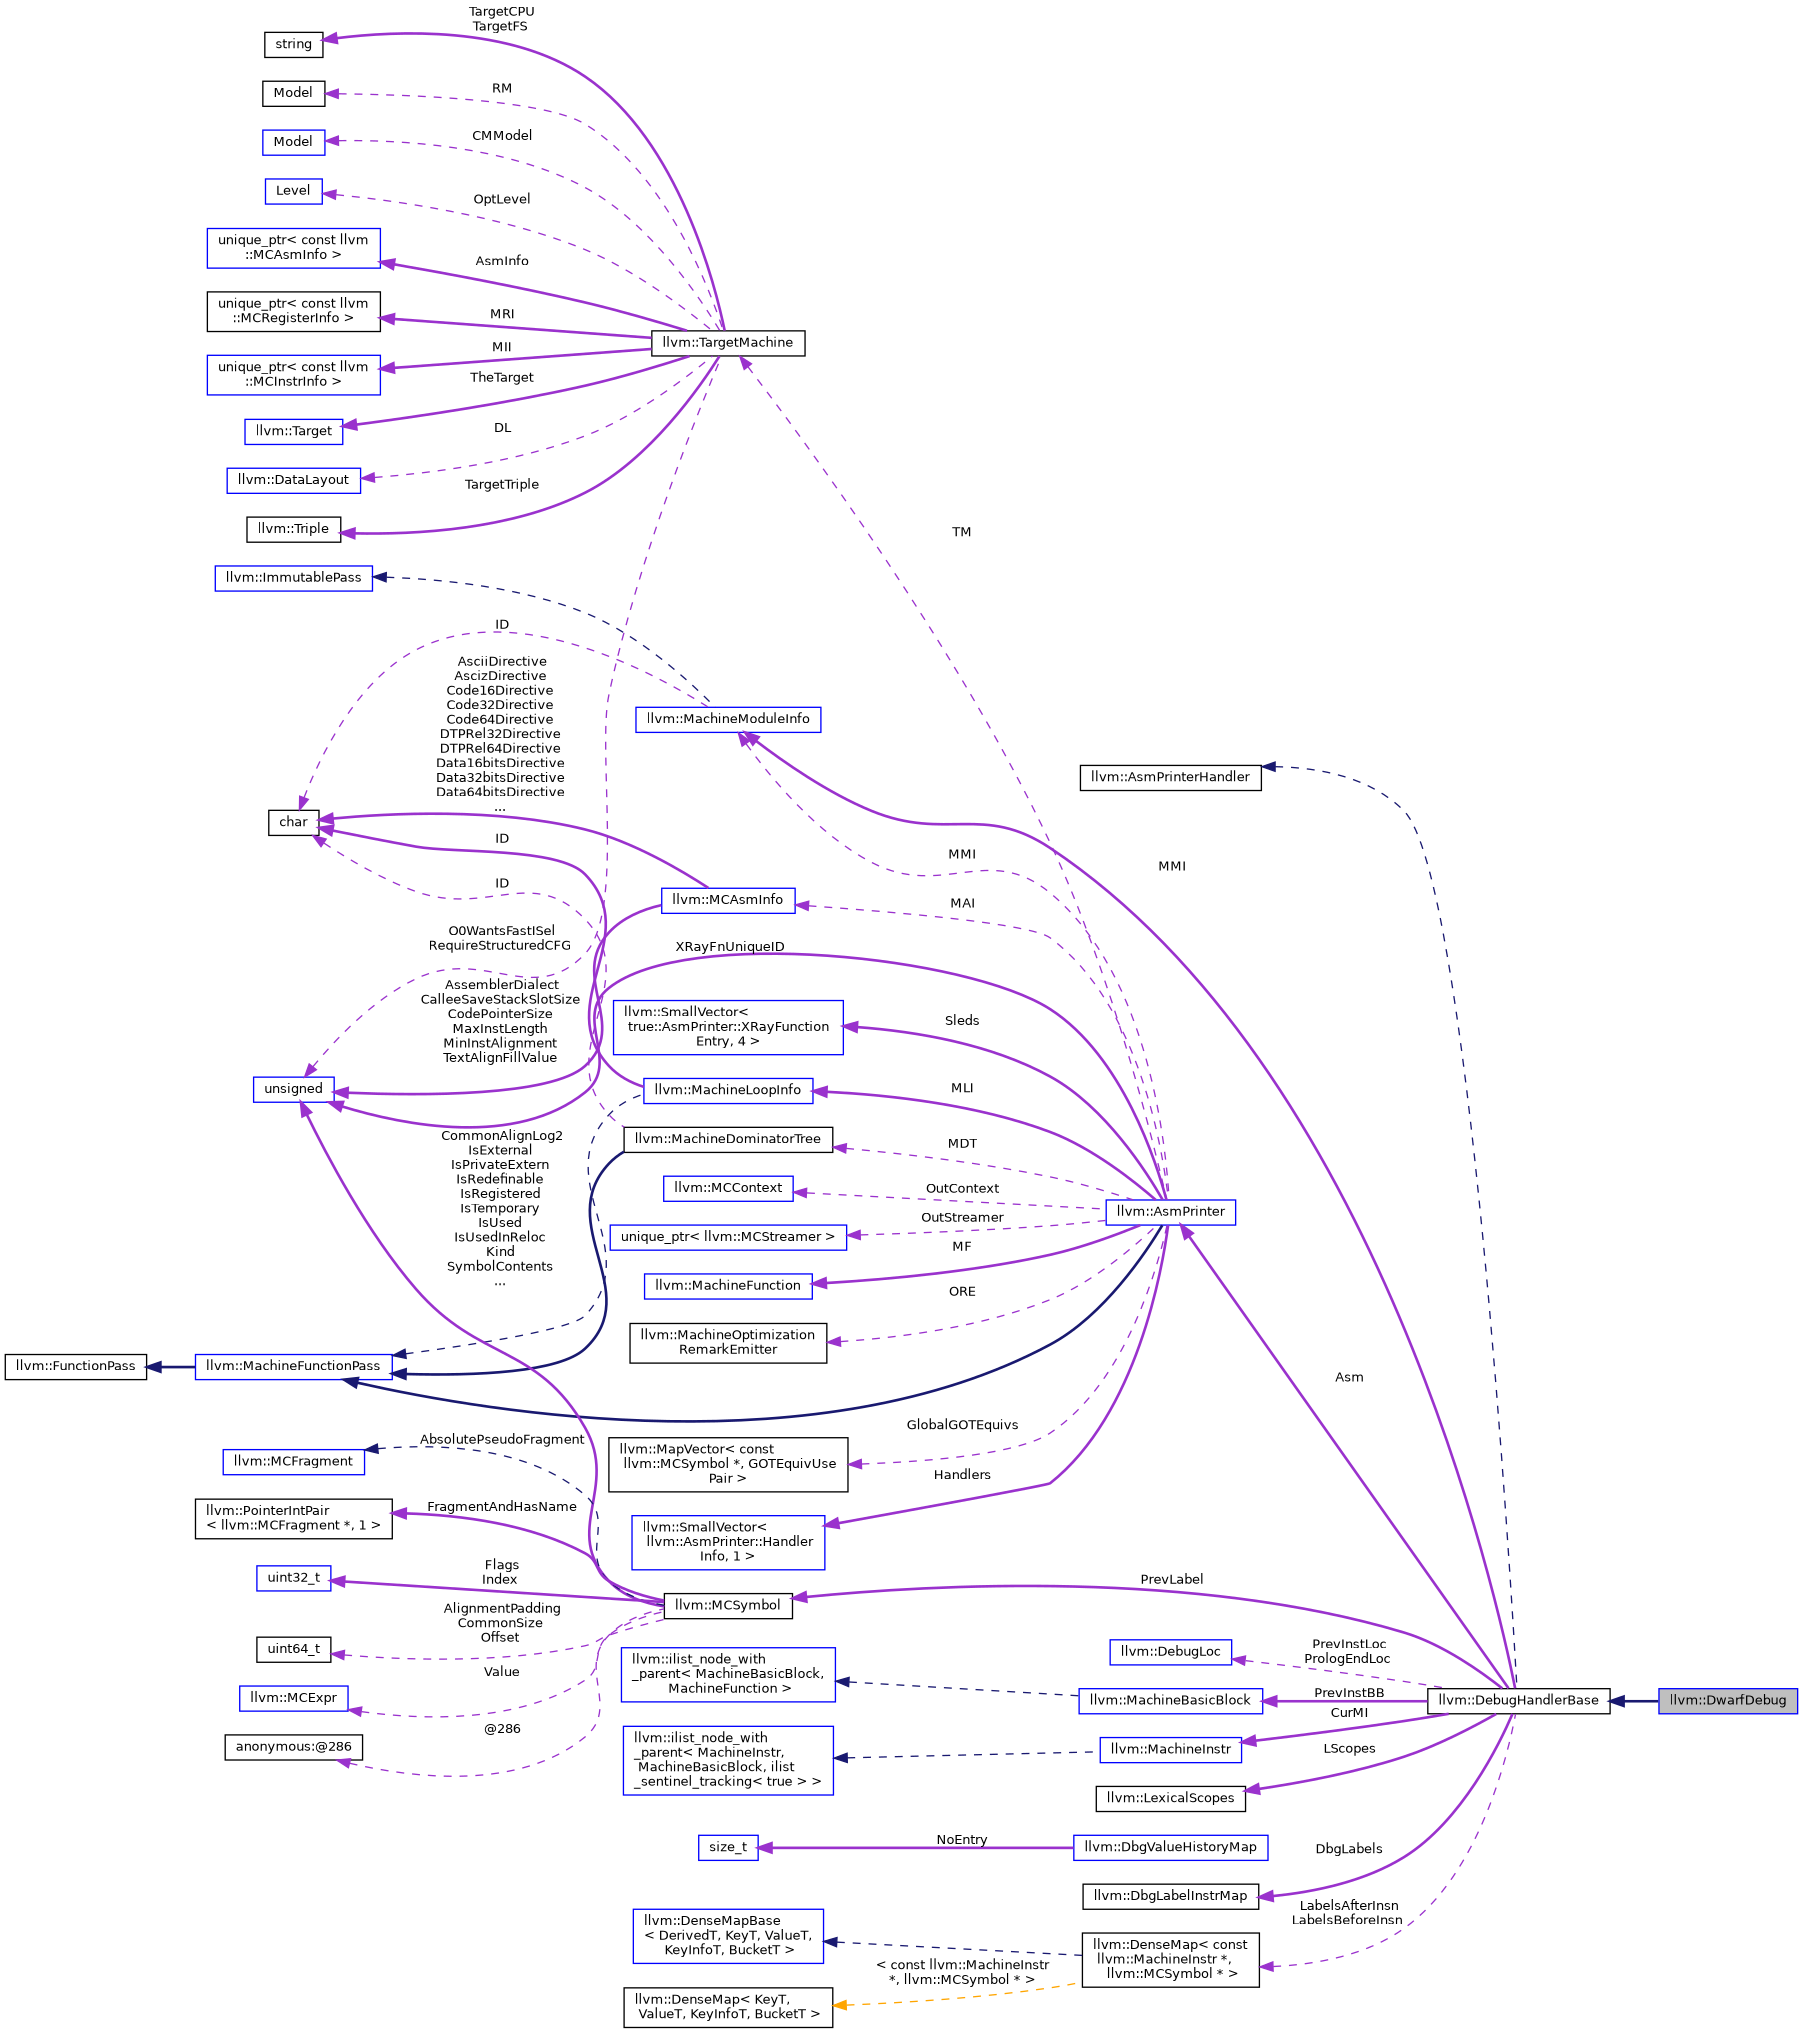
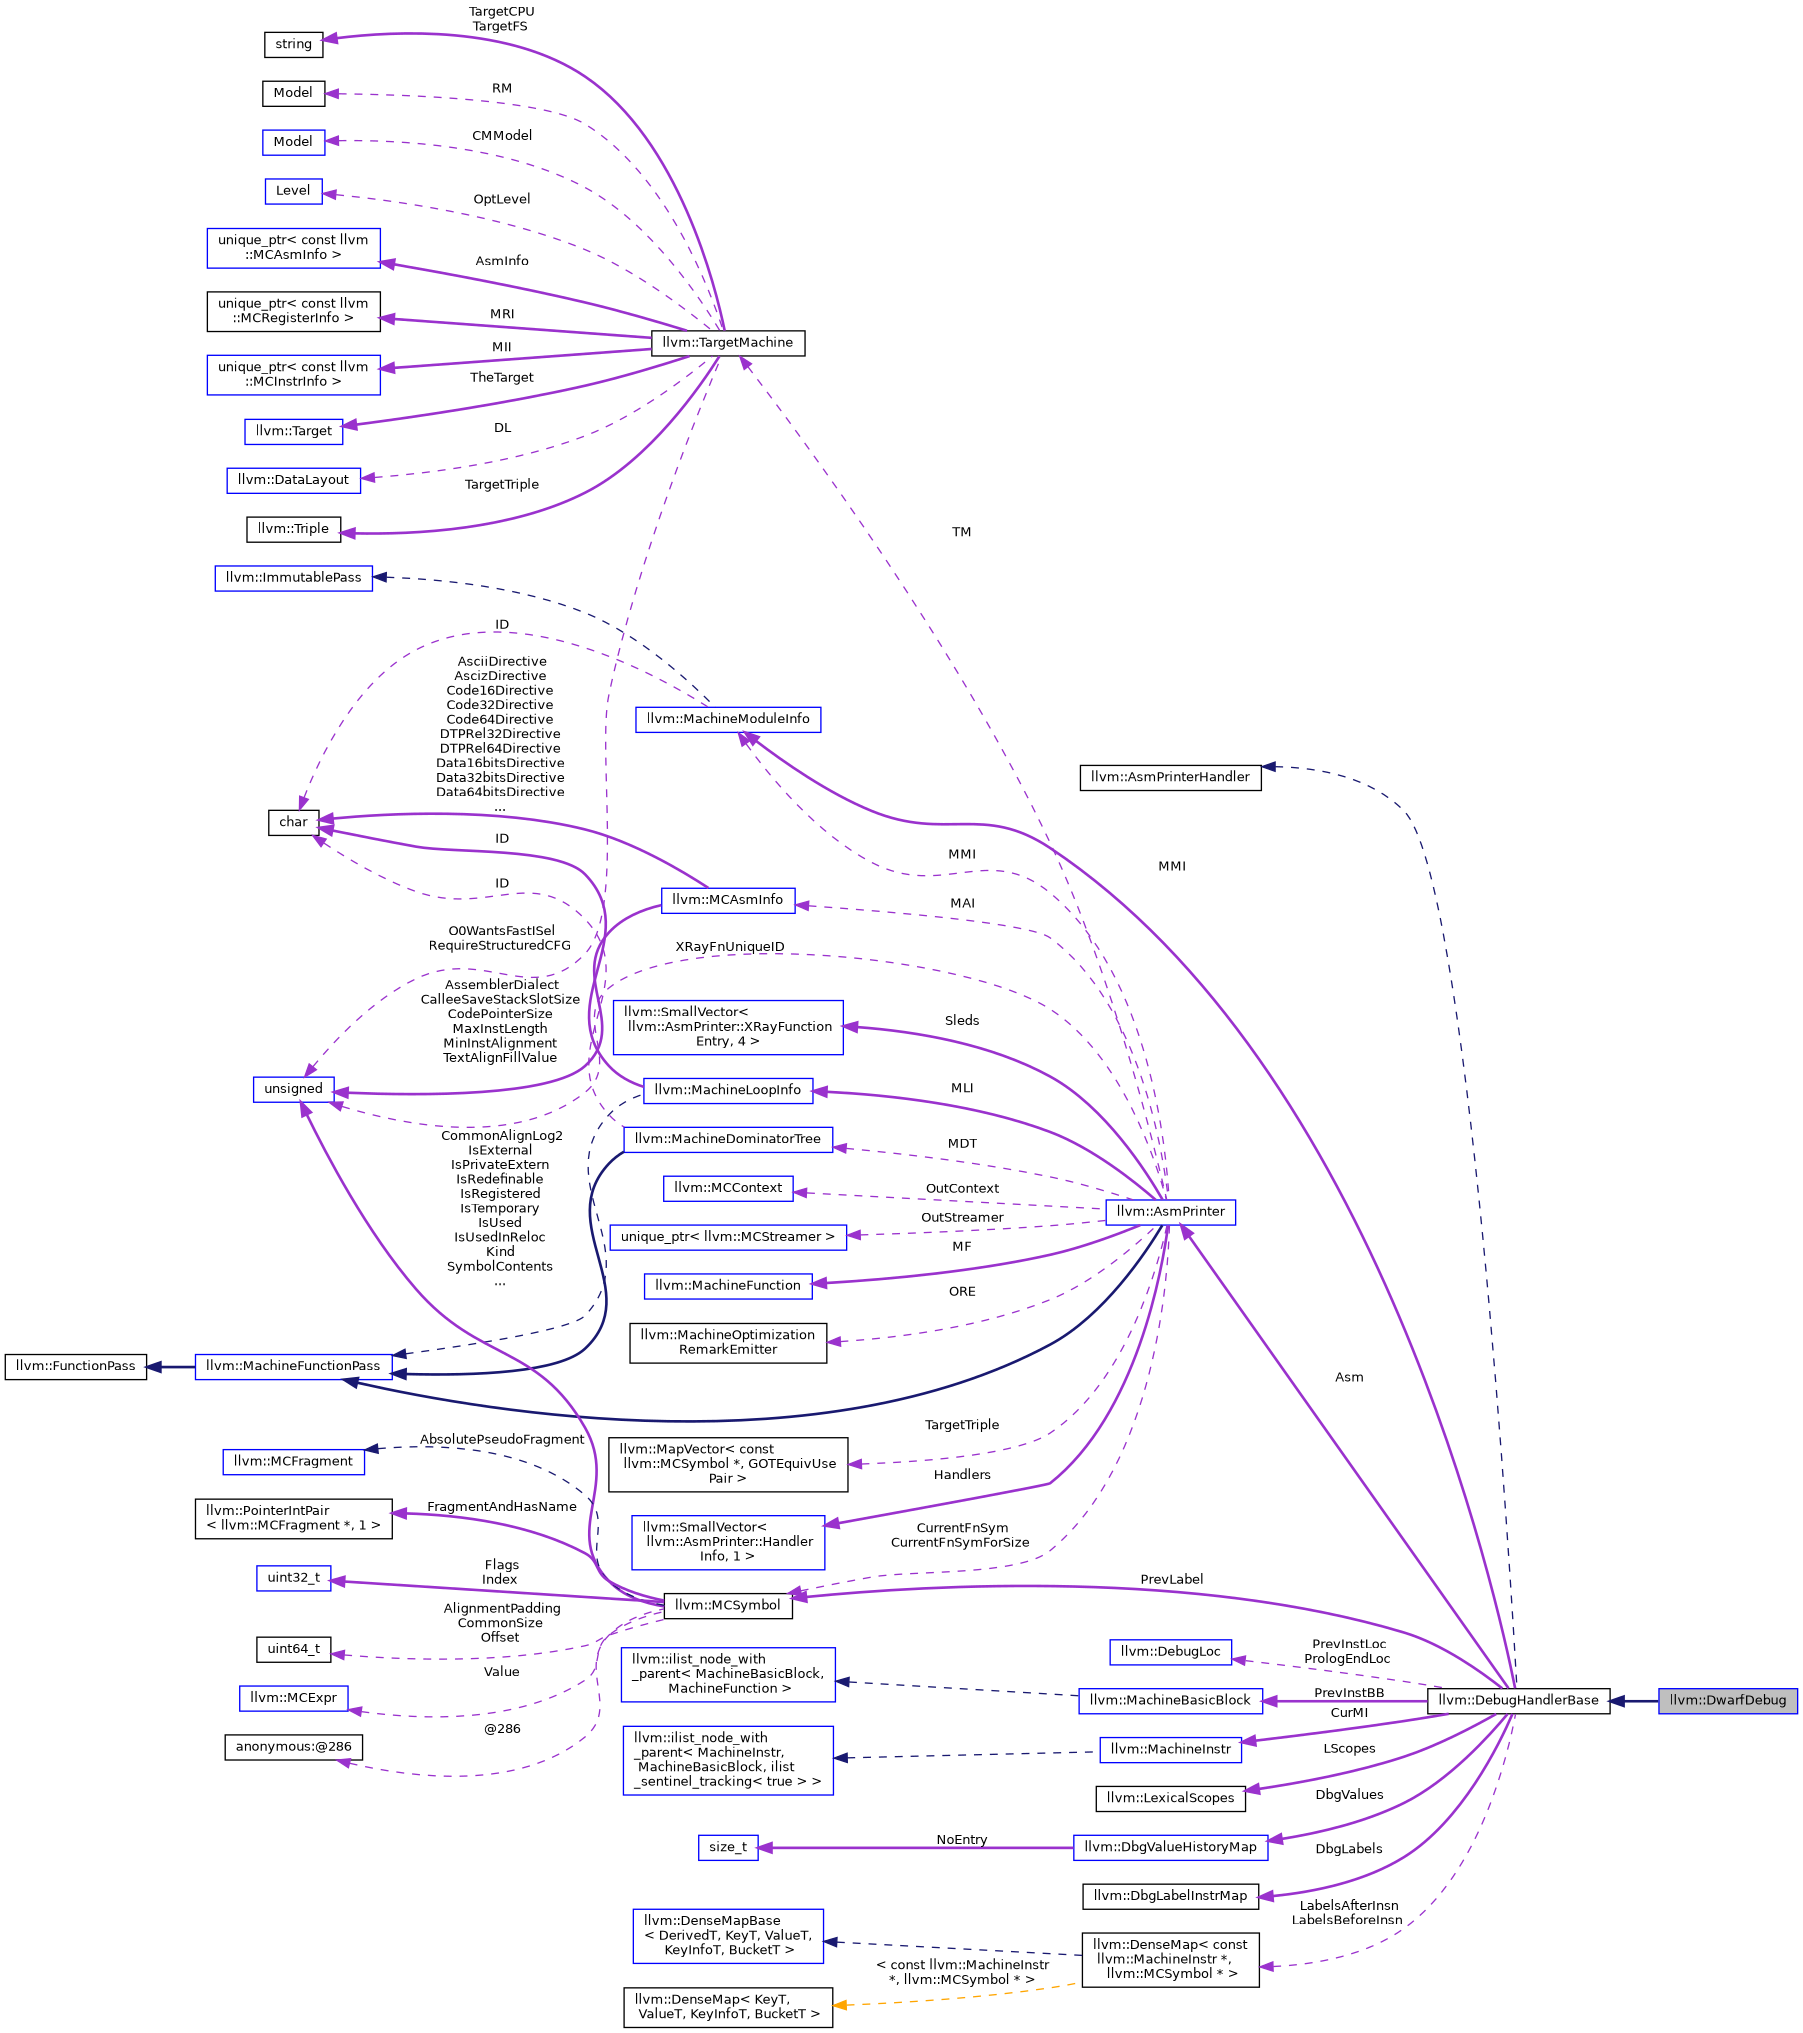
(761, 954) -> (761, 954)
(728, 1028) -> (728, 1028)
(728, 1140) -> (728, 1140)
(961, 1426) -> (961, 1426)
none -> (1085, 1514)
none -> (1408, 1801)
